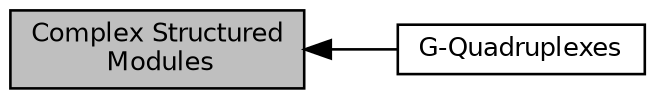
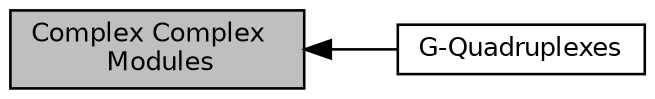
(157, 49) -> (157, 49)
